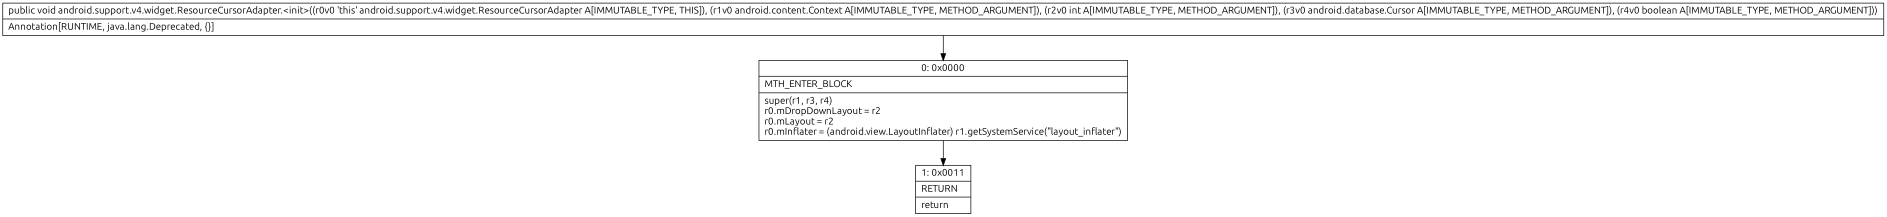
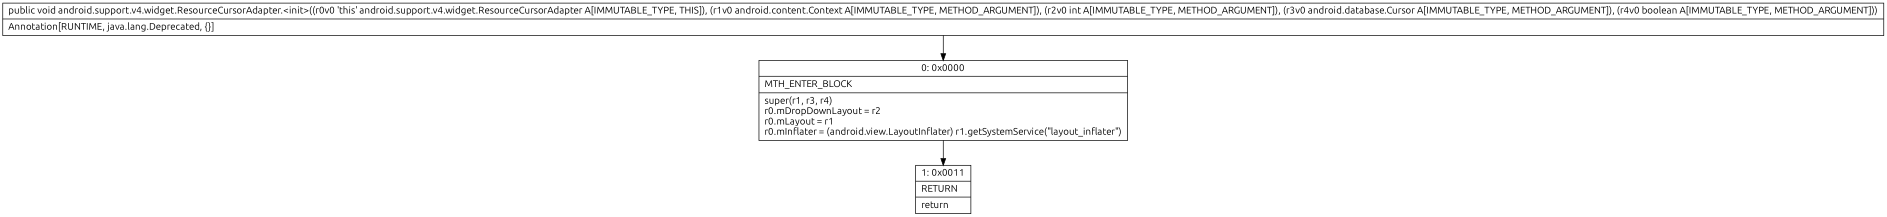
(799, 121) -> (799, 121)
